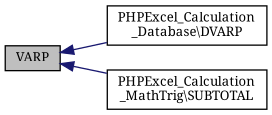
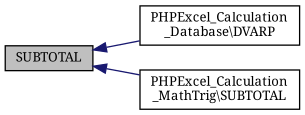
(33, 58) -> (49, 58)
